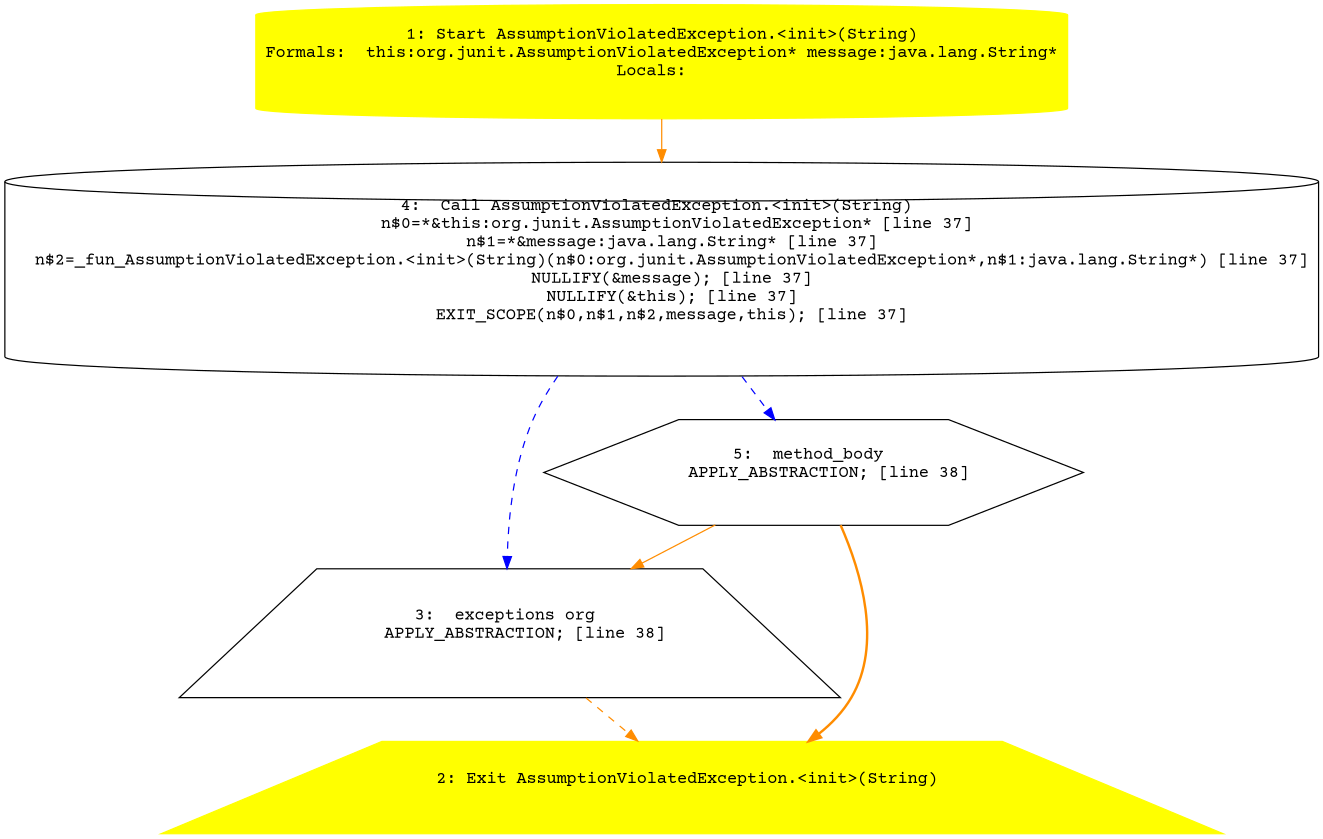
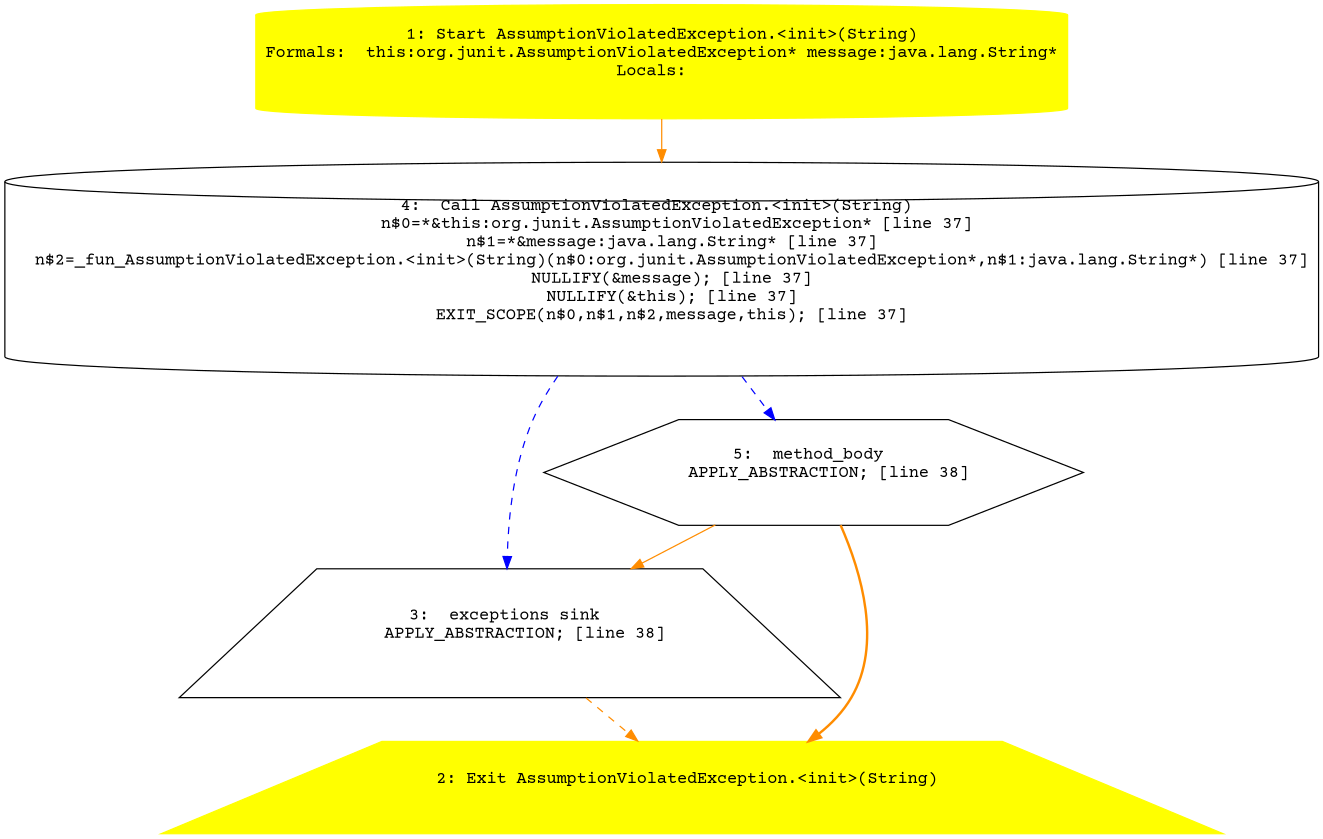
(510, 633) -> (510, 633)
